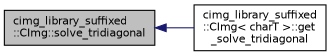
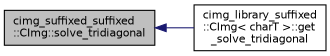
(80, 28) -> (80, 28)
